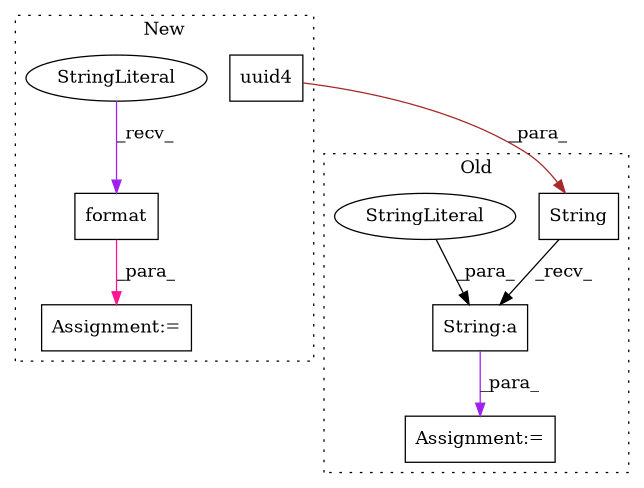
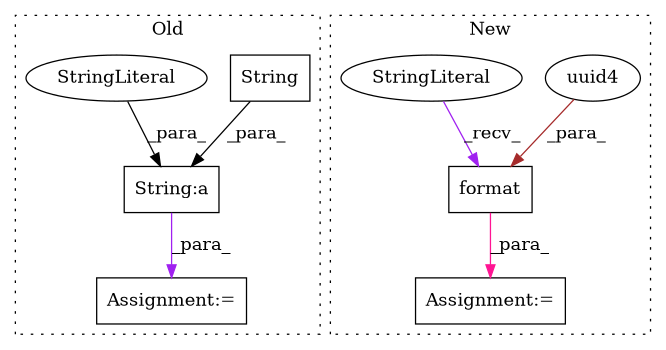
(266, 78) -> (593, 78)
(439, 113) -> (547, 128)
(564, 272) -> (256, 134)
